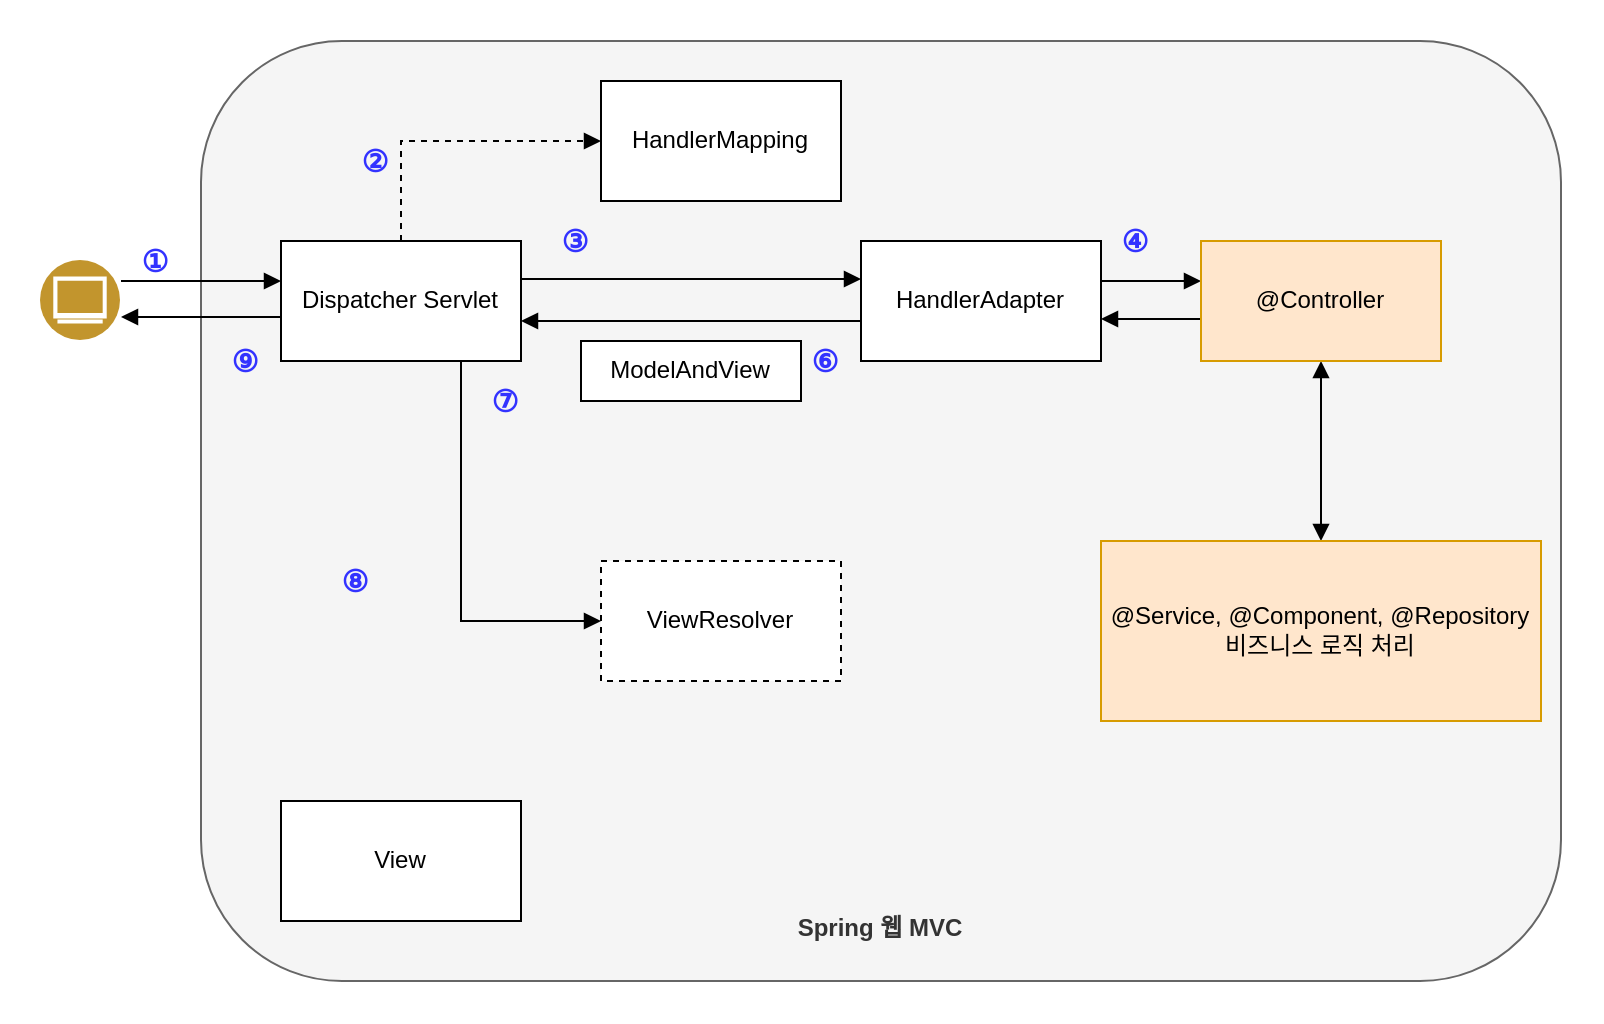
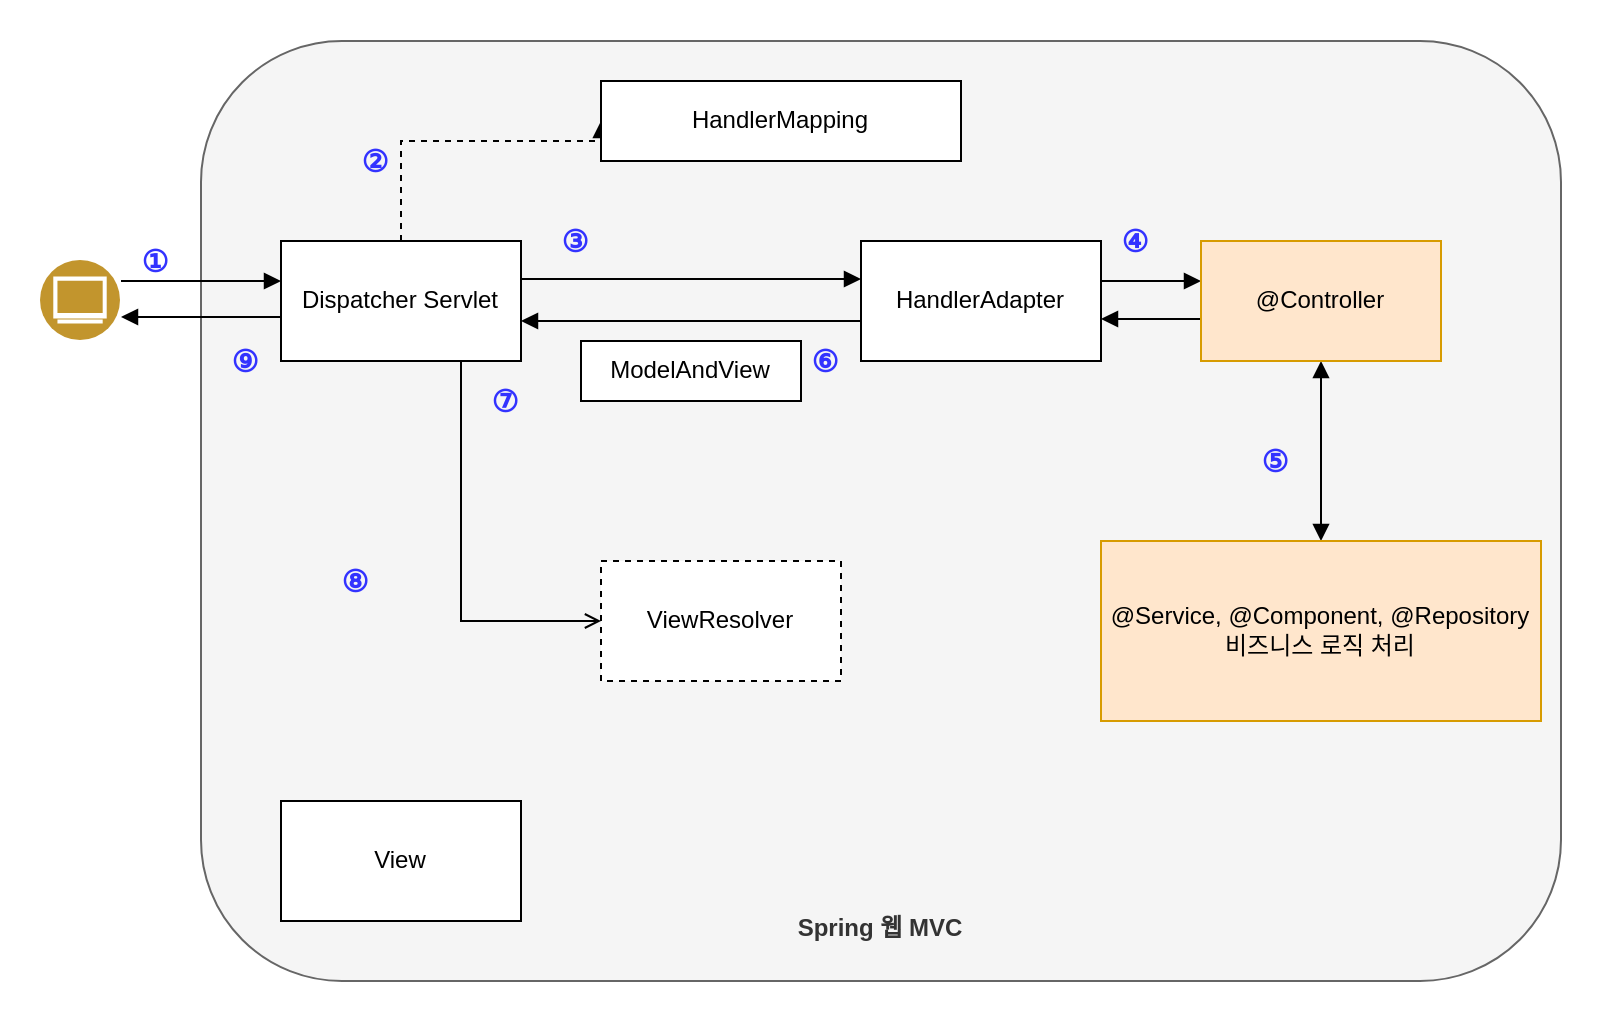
(721, 141) -> (781, 121)
none -> (1276, 461)
(583, 621) -> (587, 621)
